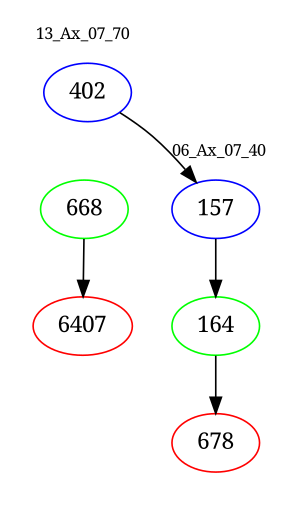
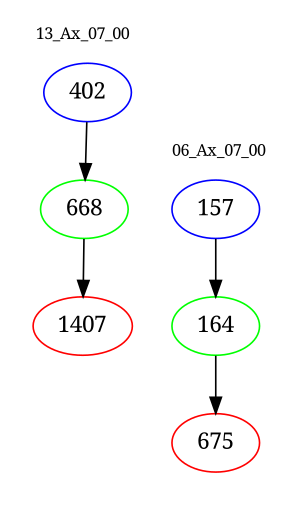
(83, 35) -> (83, 35)
(169, 152) -> (86, 143)
(219, 152) -> (219, 152)
(83, 326) -> (83, 326)
(216, 443) -> (216, 443)
